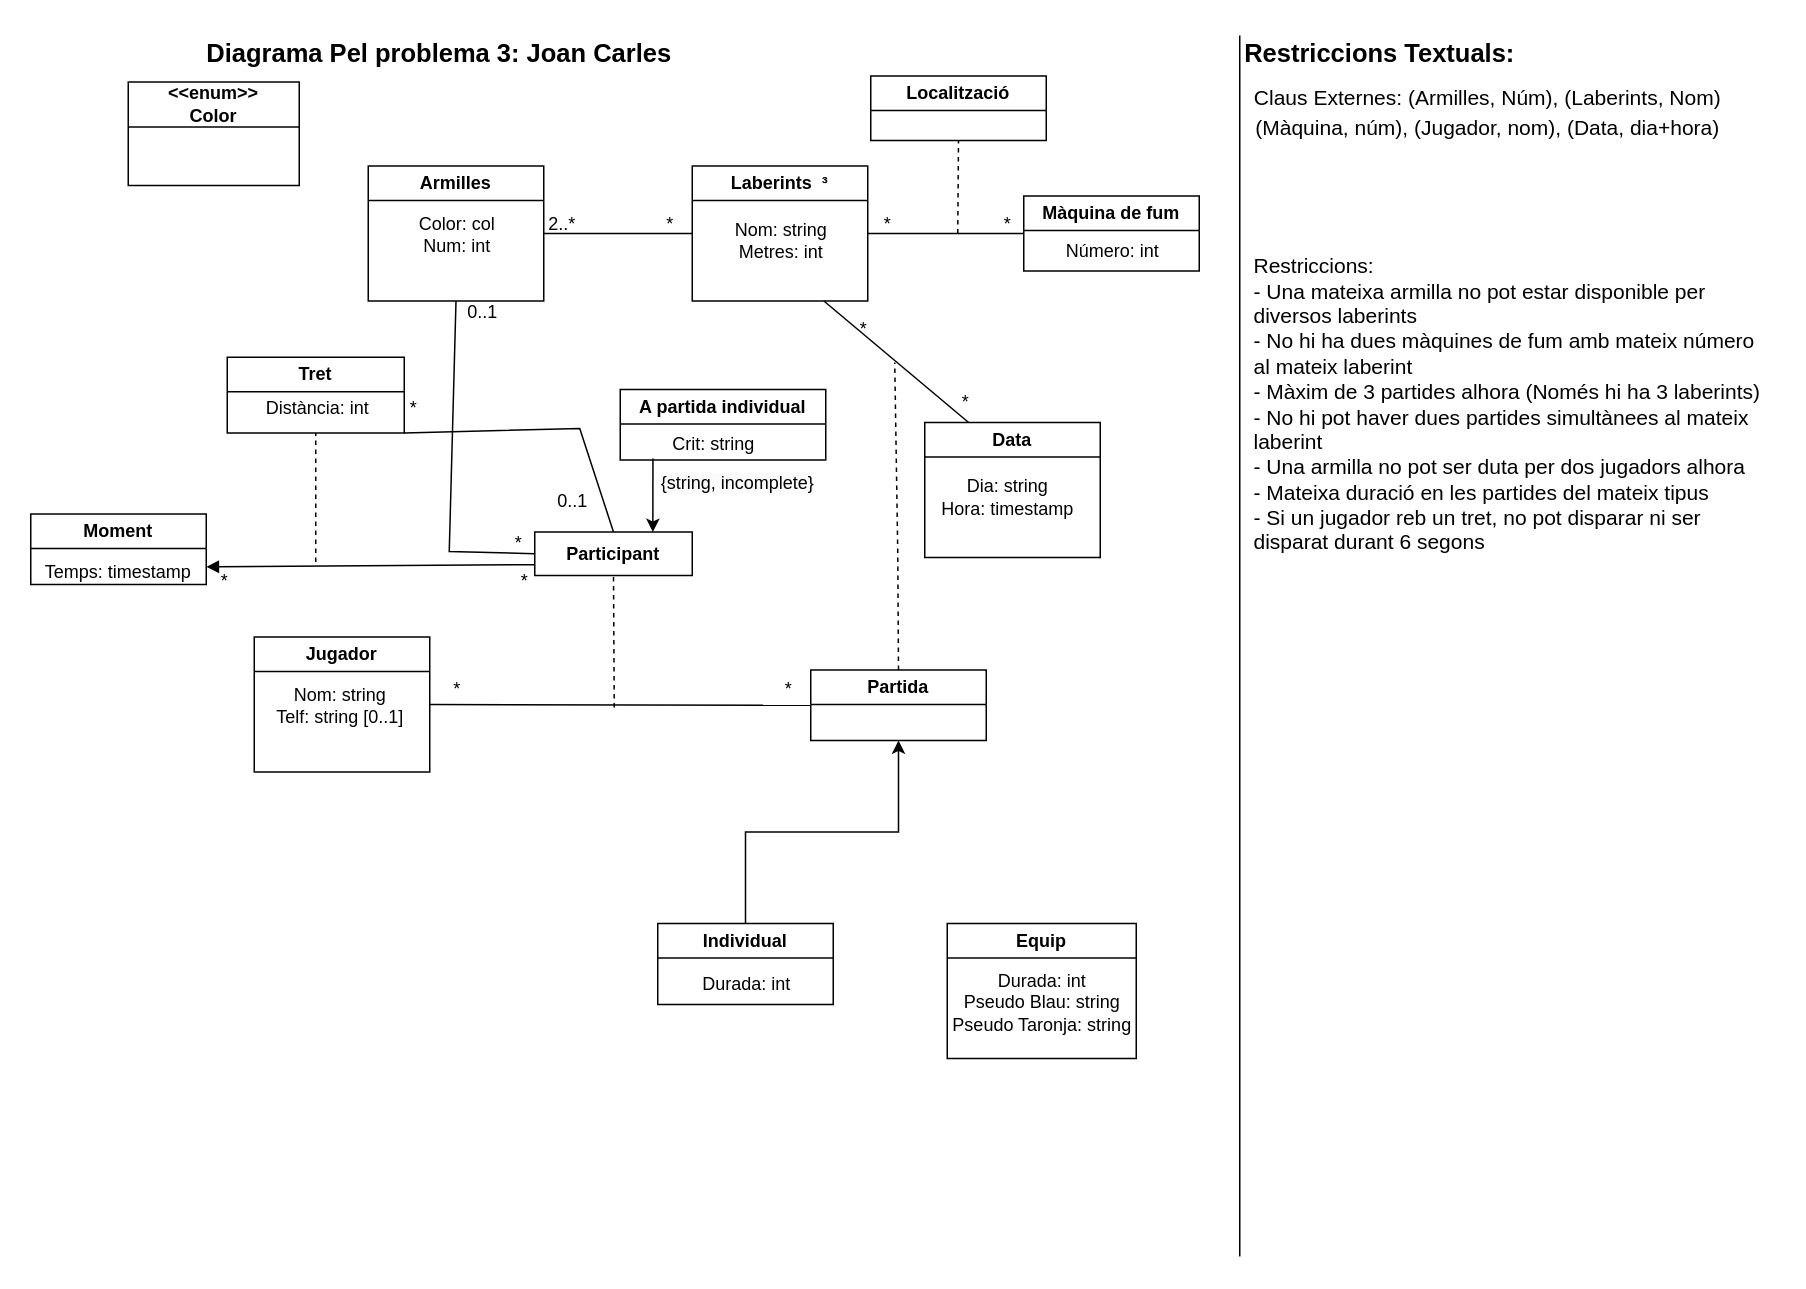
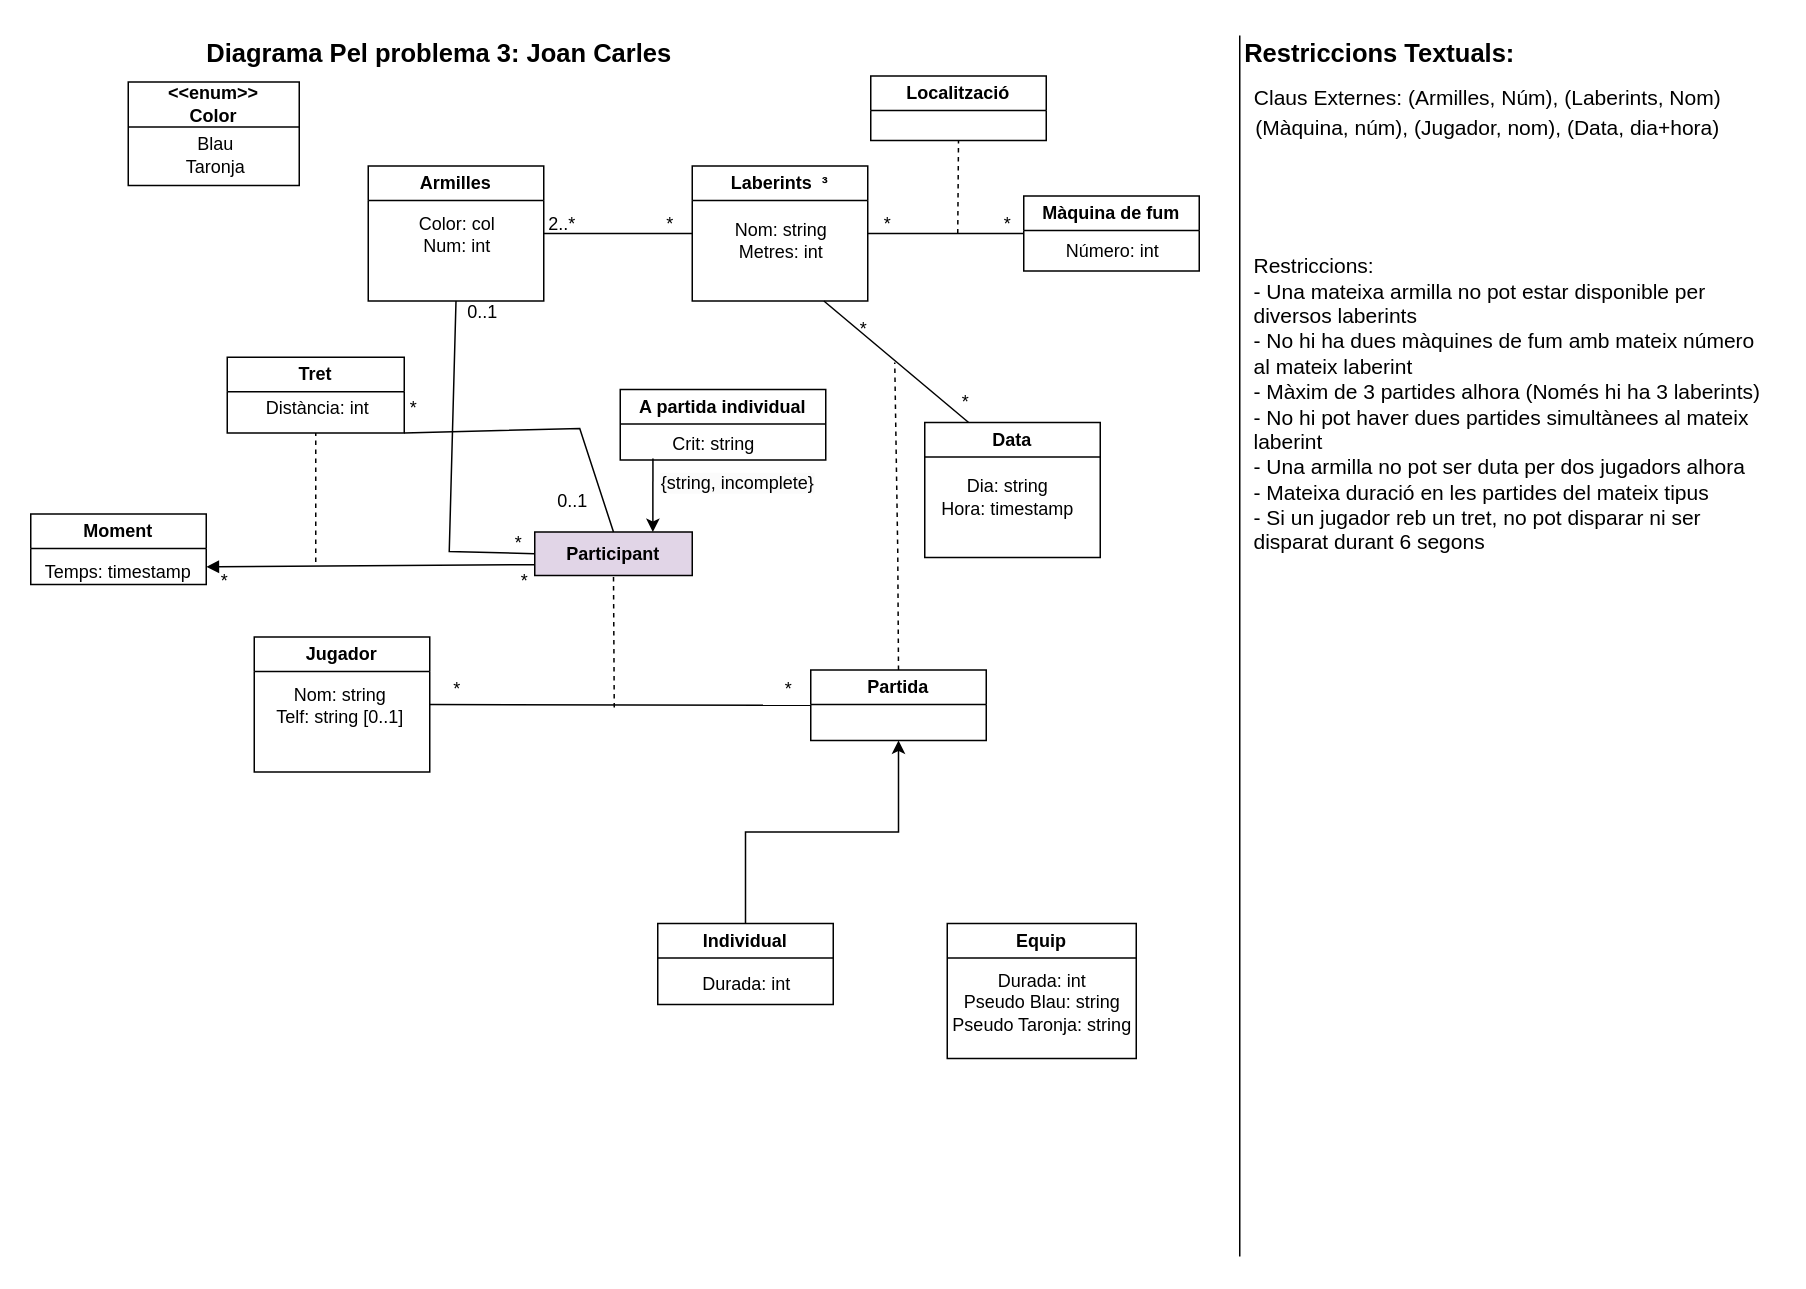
none -> (215, 155)
(614, 554) -> (614, 554)
